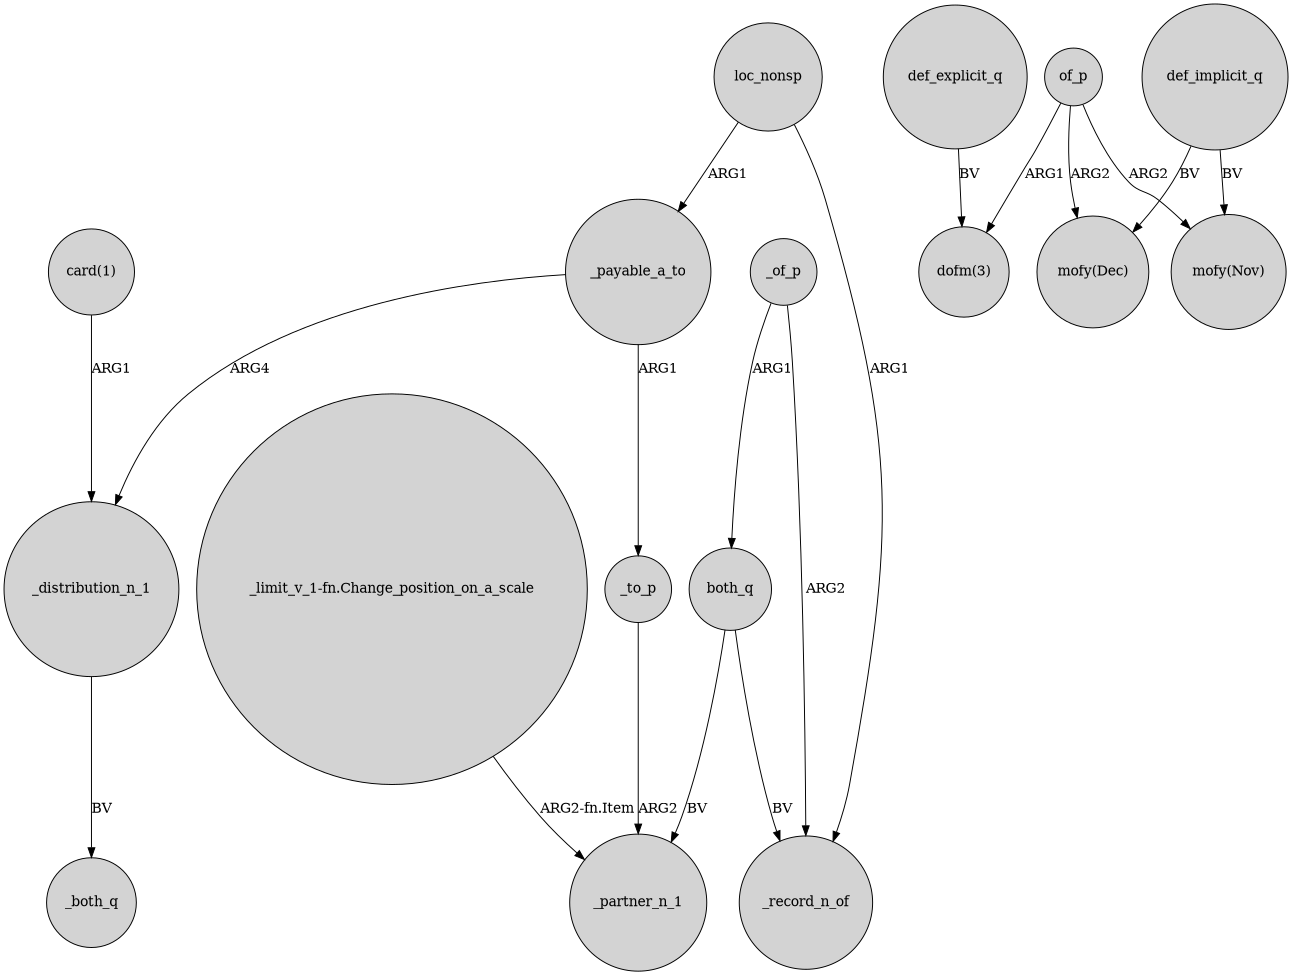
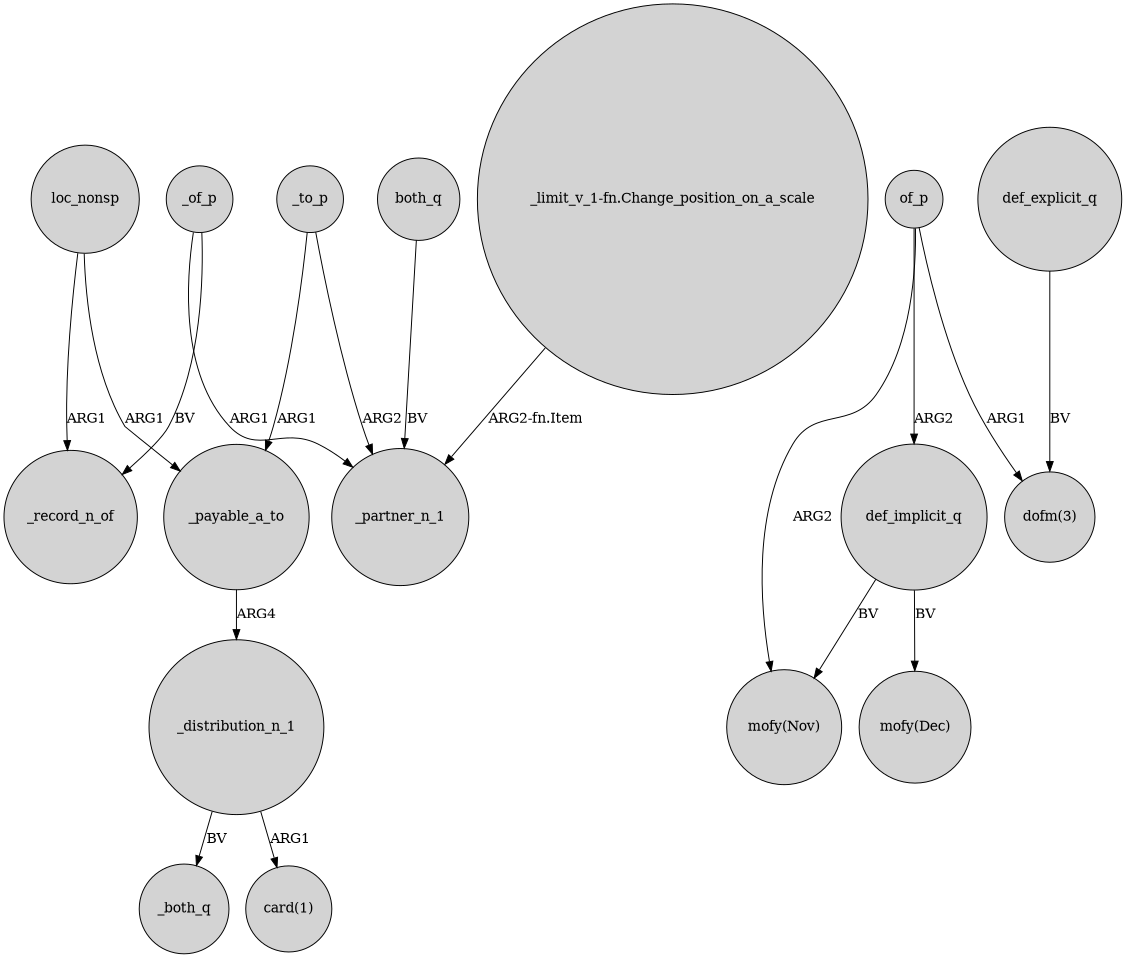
(1069, 157) -> (914, 331)
(91, 403) -> (267, 835)
(743, 419) -> (208, 394)
(638, 445) -> (293, 338)
(826, 589) -> (185, 419)
(752, 731) -> none
